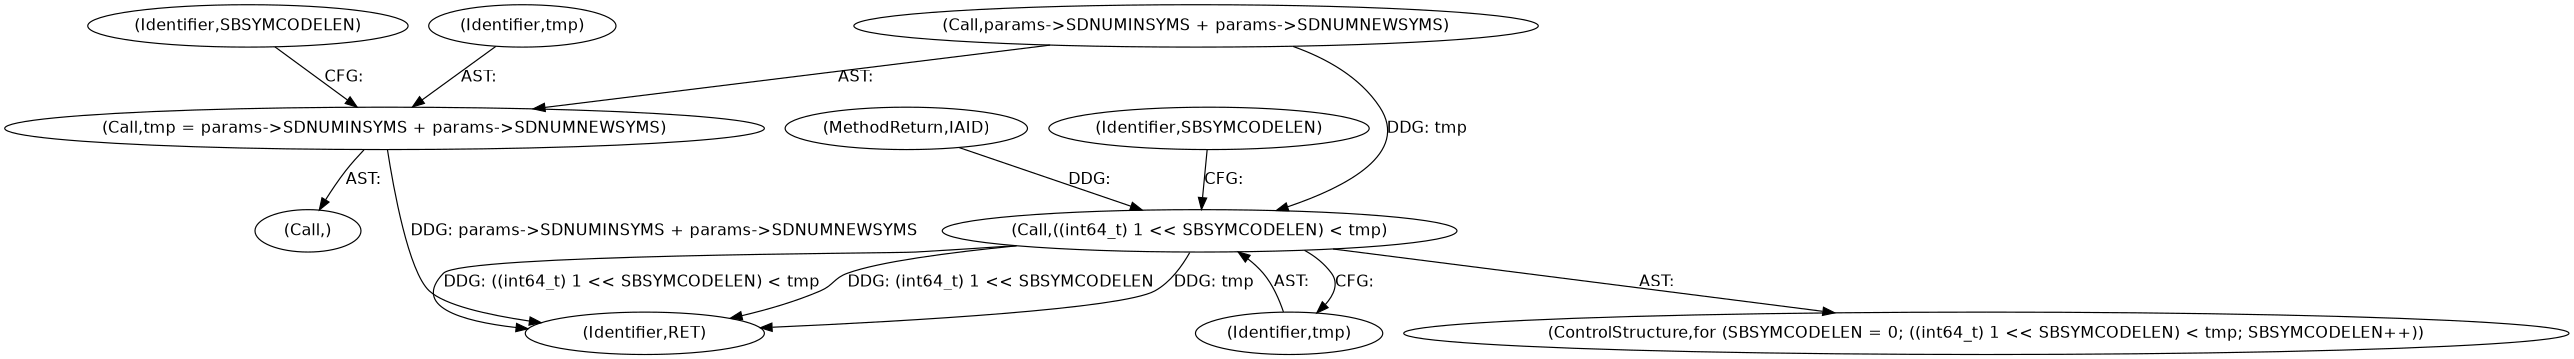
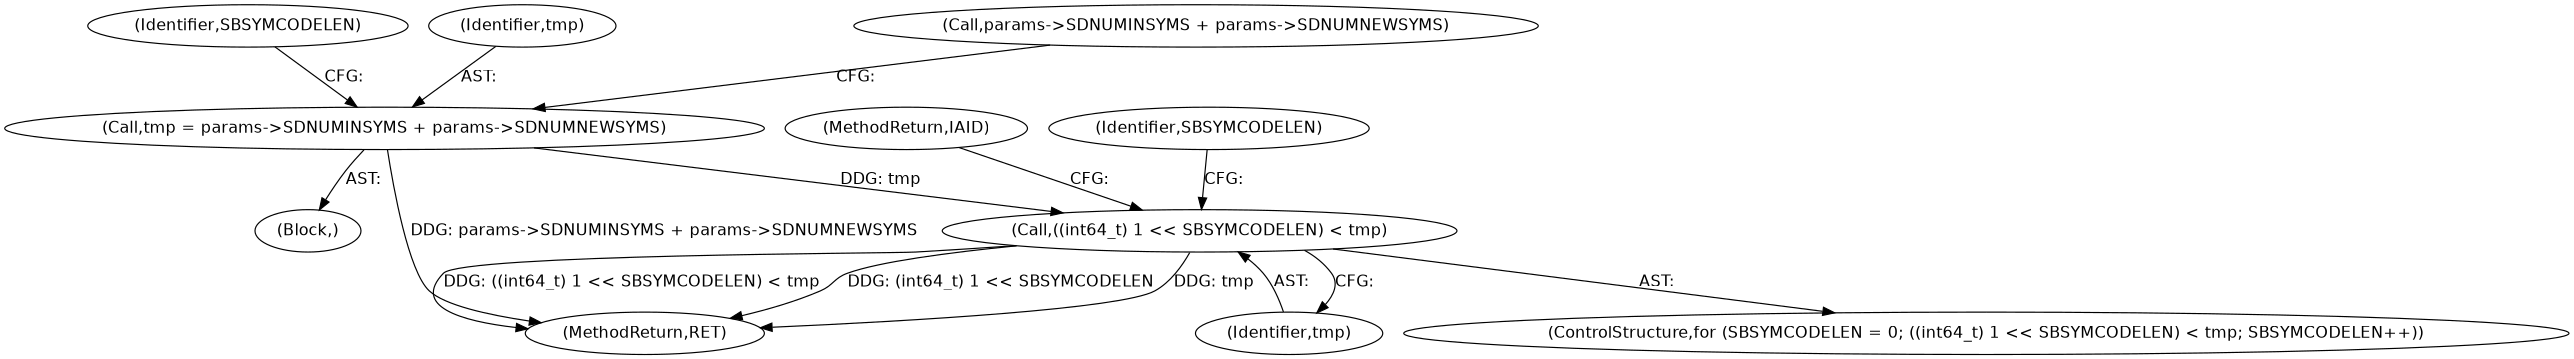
(859, 77) -> (859, 77)
(1387, 130) -> (793, 180)
(1092, 180) -> (1092, 180)
(308, 231) -> (308, 231)
(645, 333) -> (645, 333)
